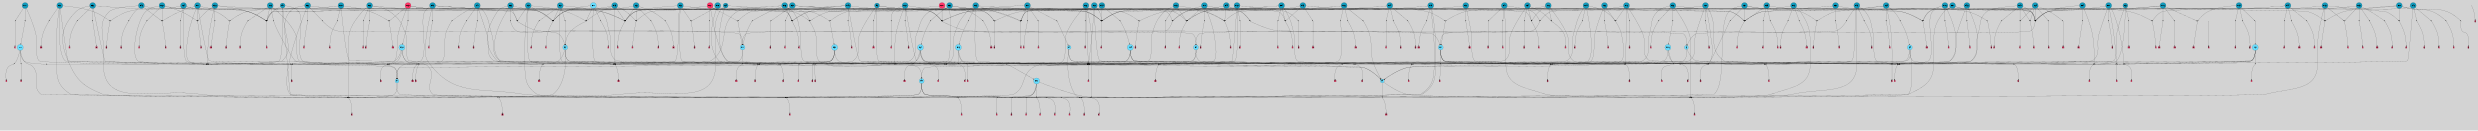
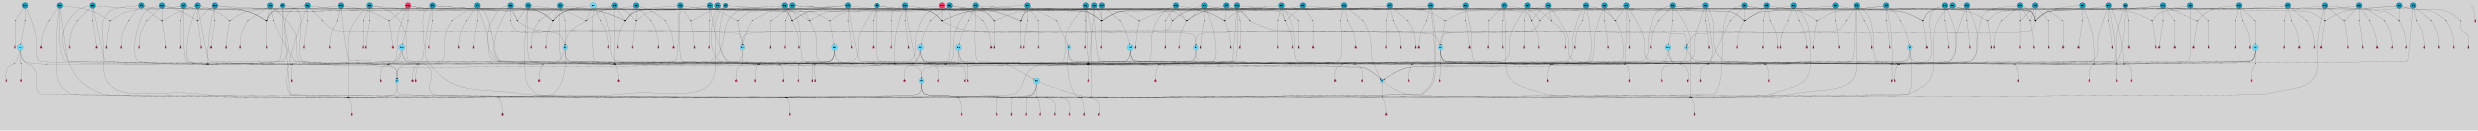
(710, 6) -> (710, 6)
none -> (2190, 6)
